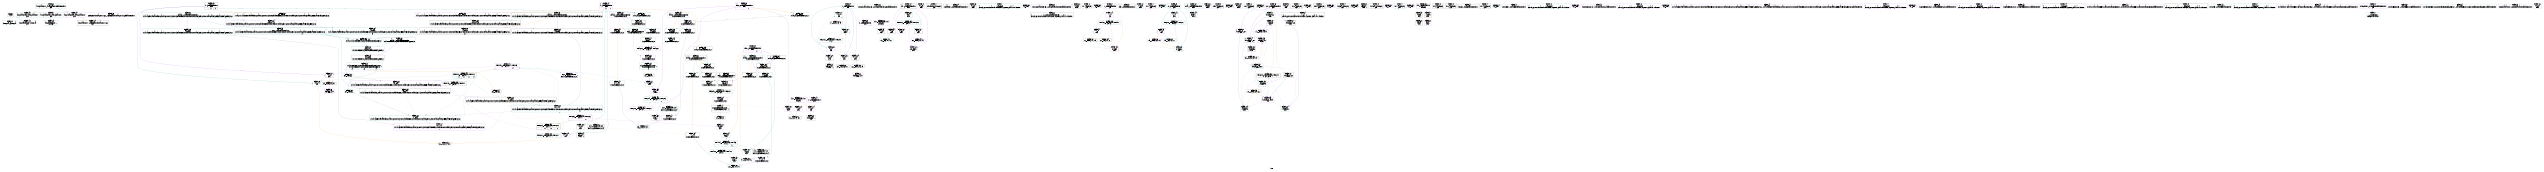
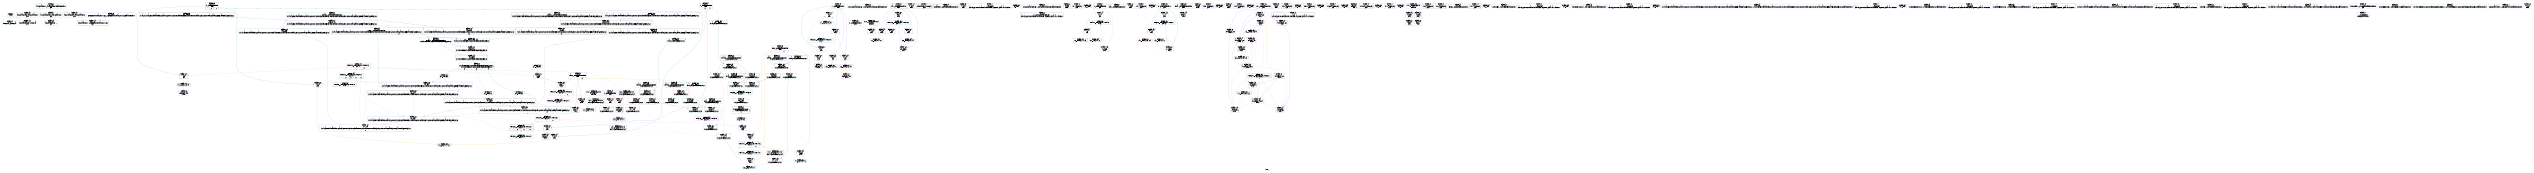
(51, 24) -> (51, 24)
(648, 66) -> none
